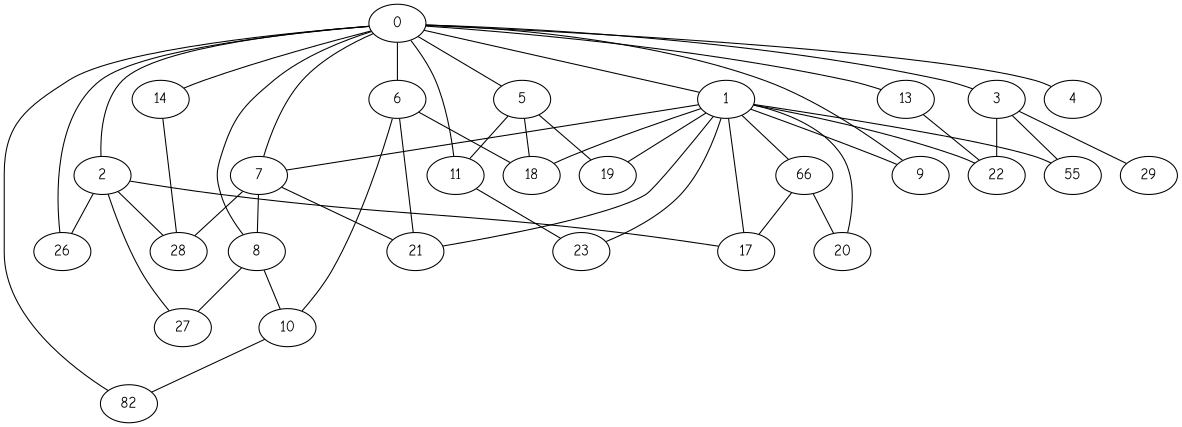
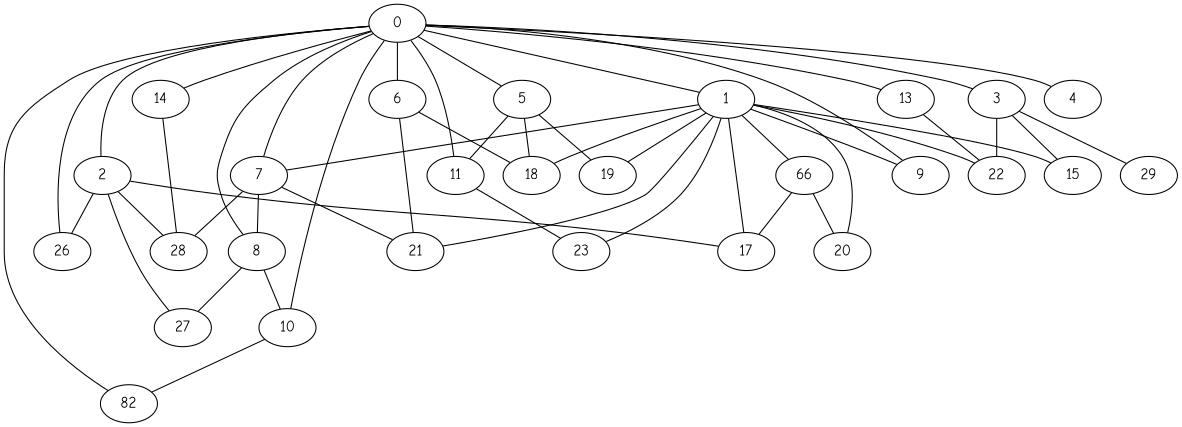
(1073, 175) -> (1073, 175)
(353, 229) -> (323, 177)
